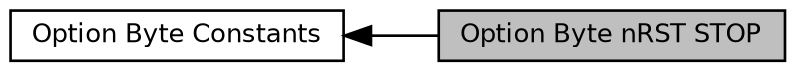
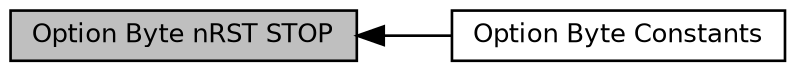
(405, 36) -> (418, 36)
